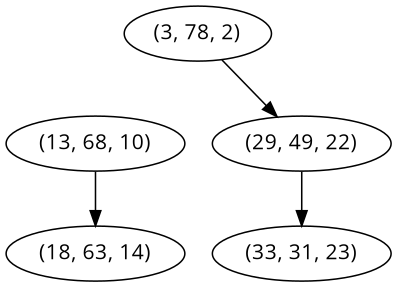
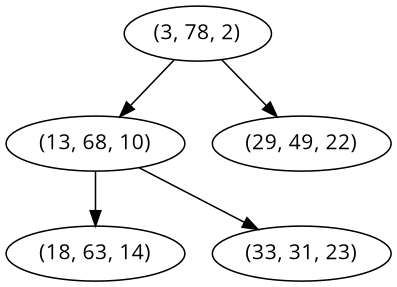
none -> (152, 83)
(302, 191) -> (192, 195)
